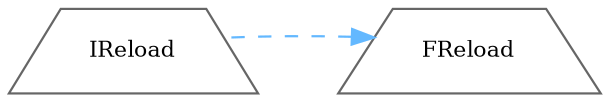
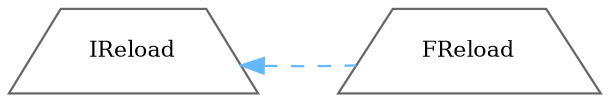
(288, 36) -> (310, 66)
